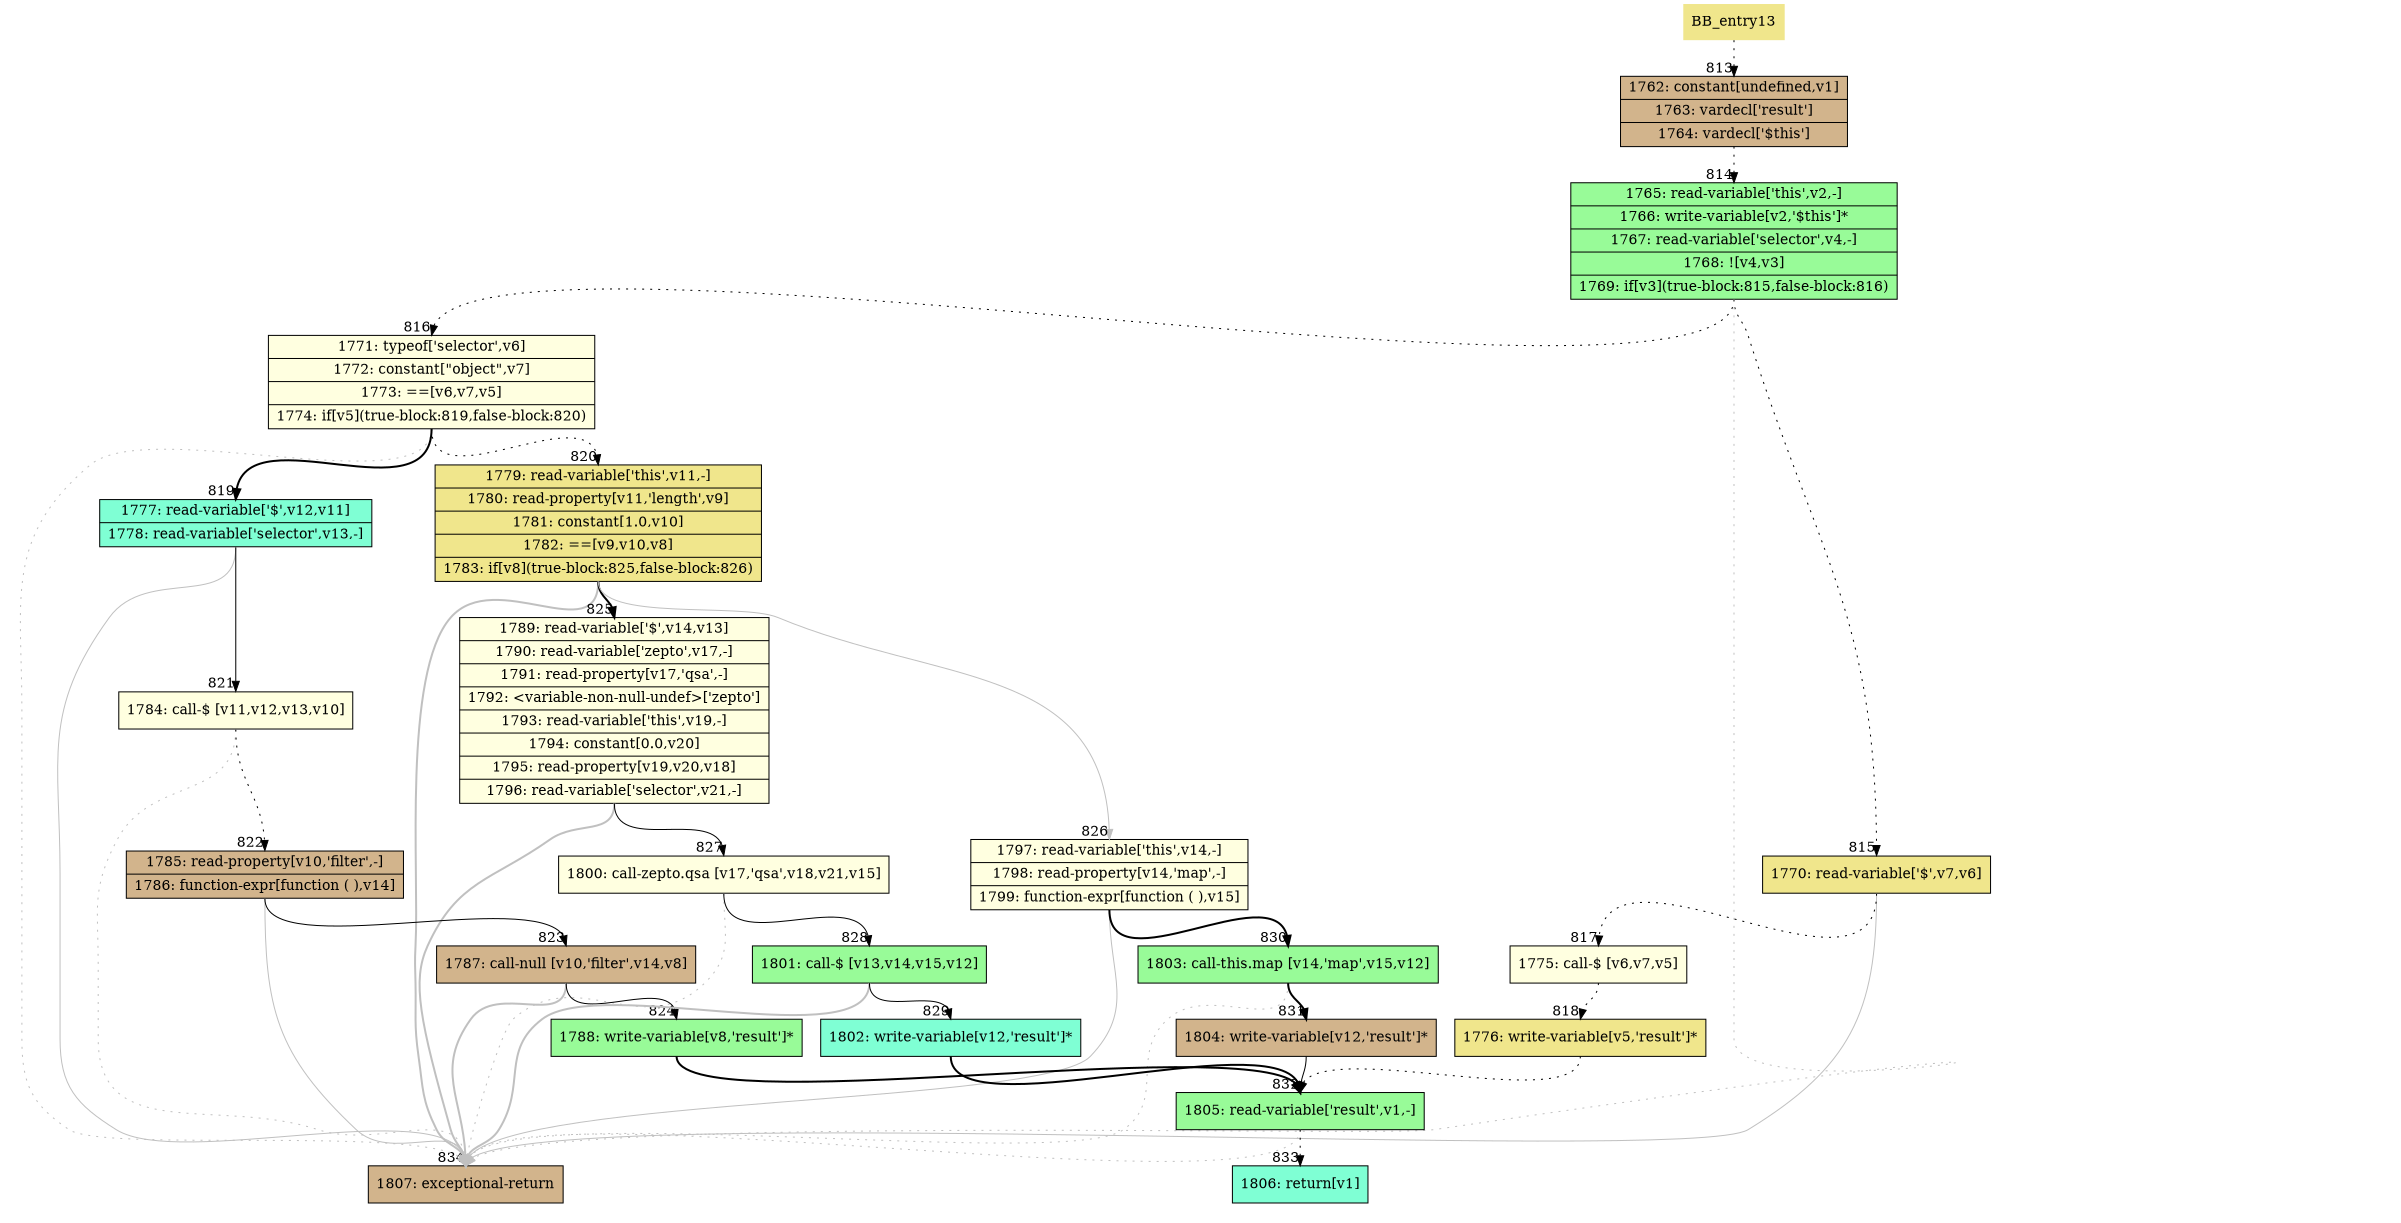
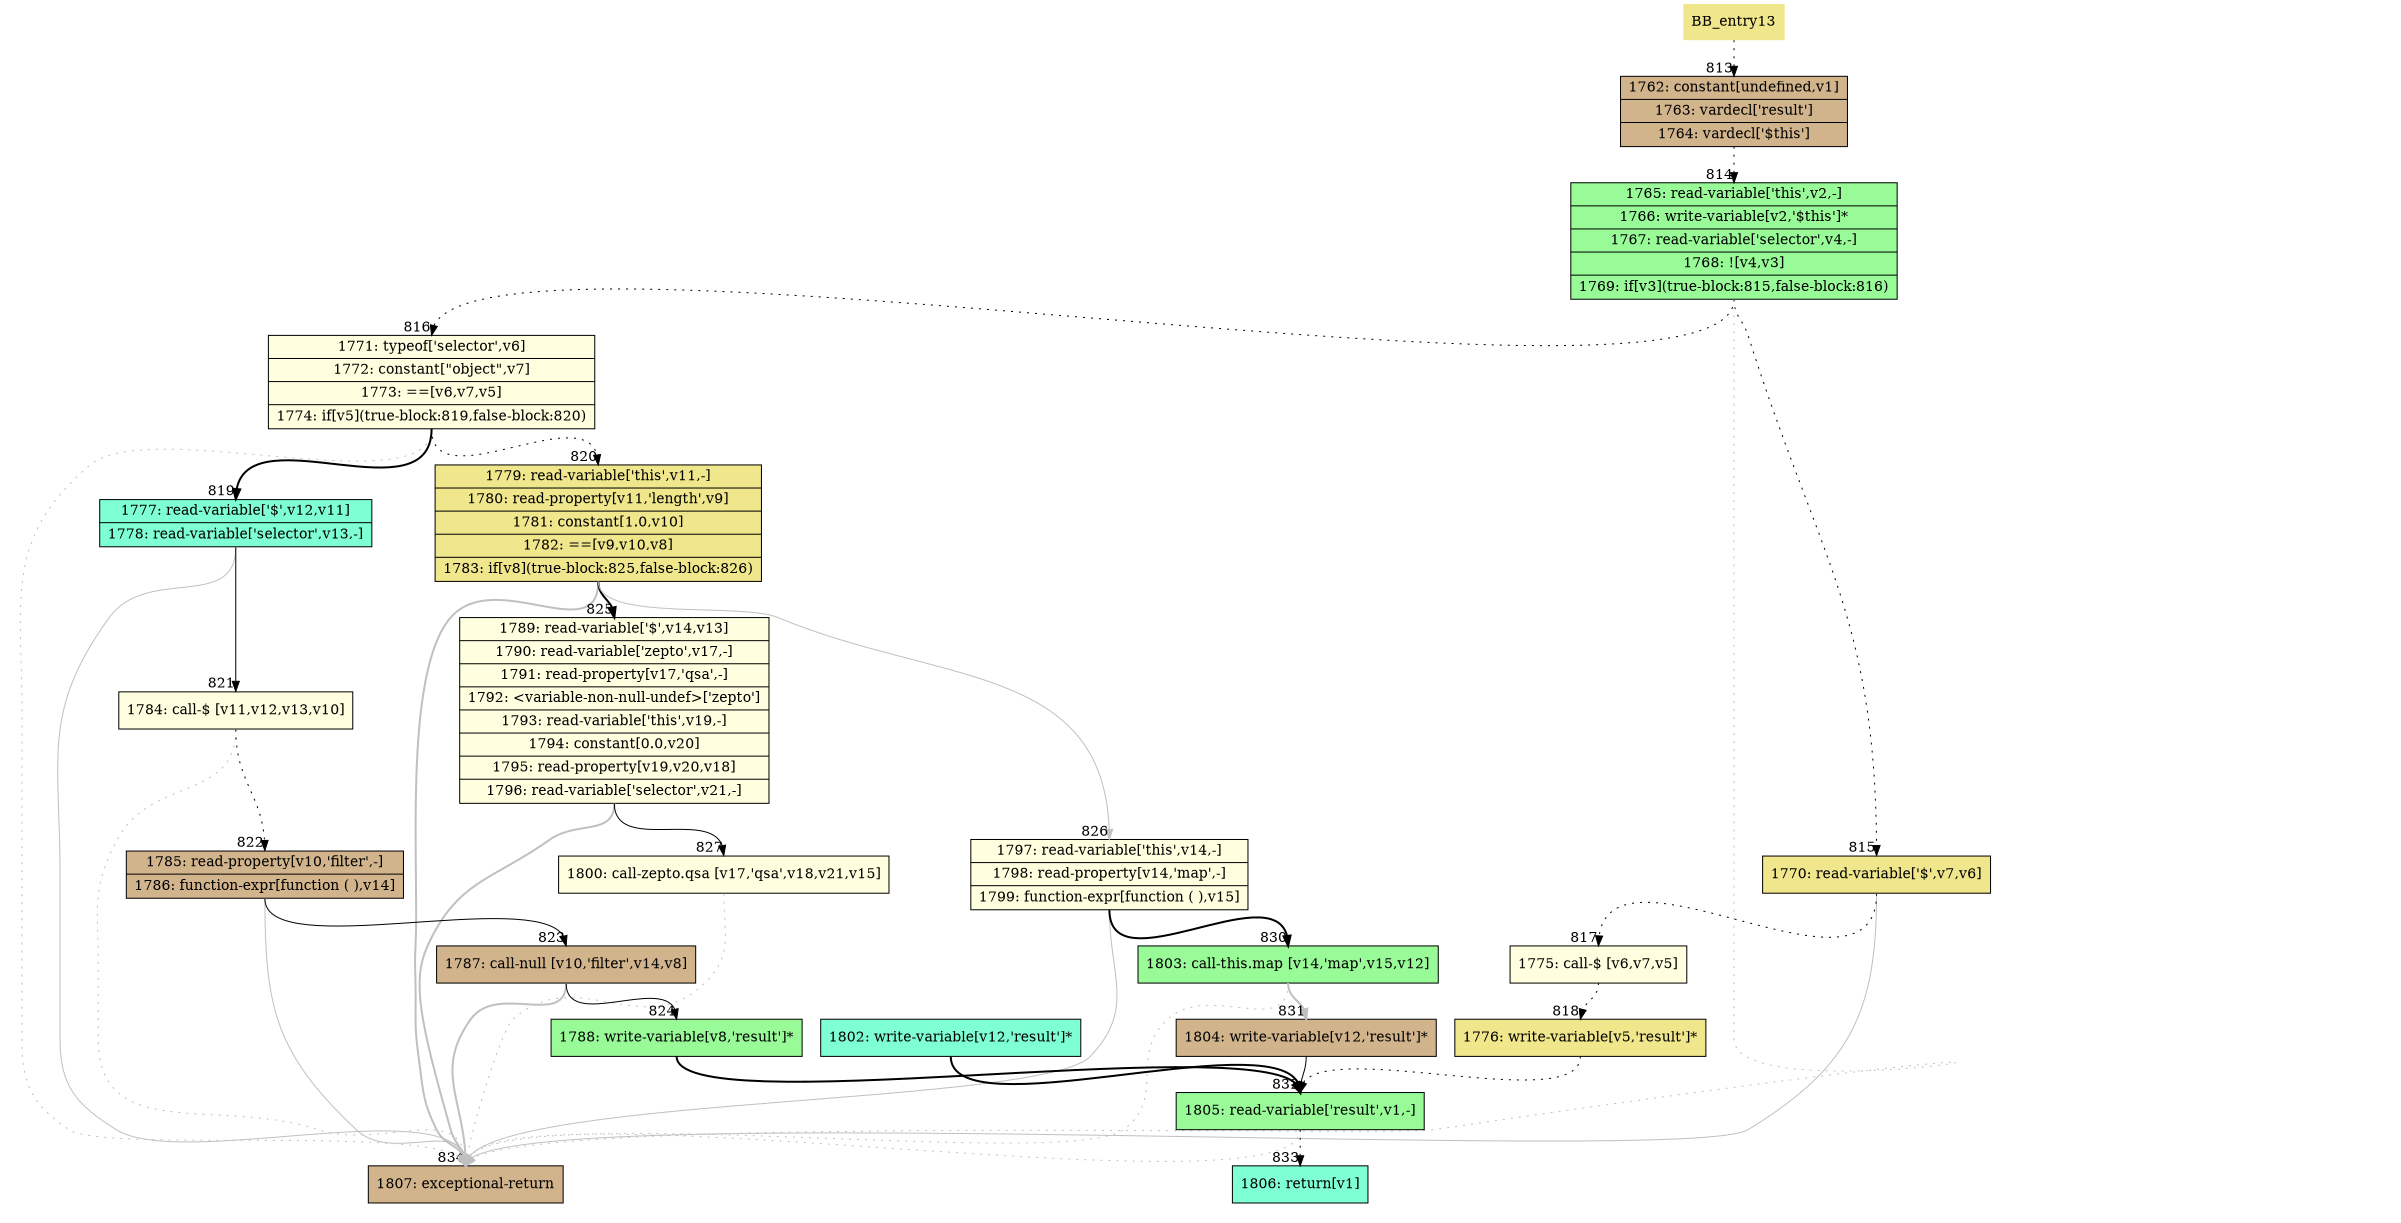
(869, 964) -> none
(1294, 997) -> (1294, 997)
